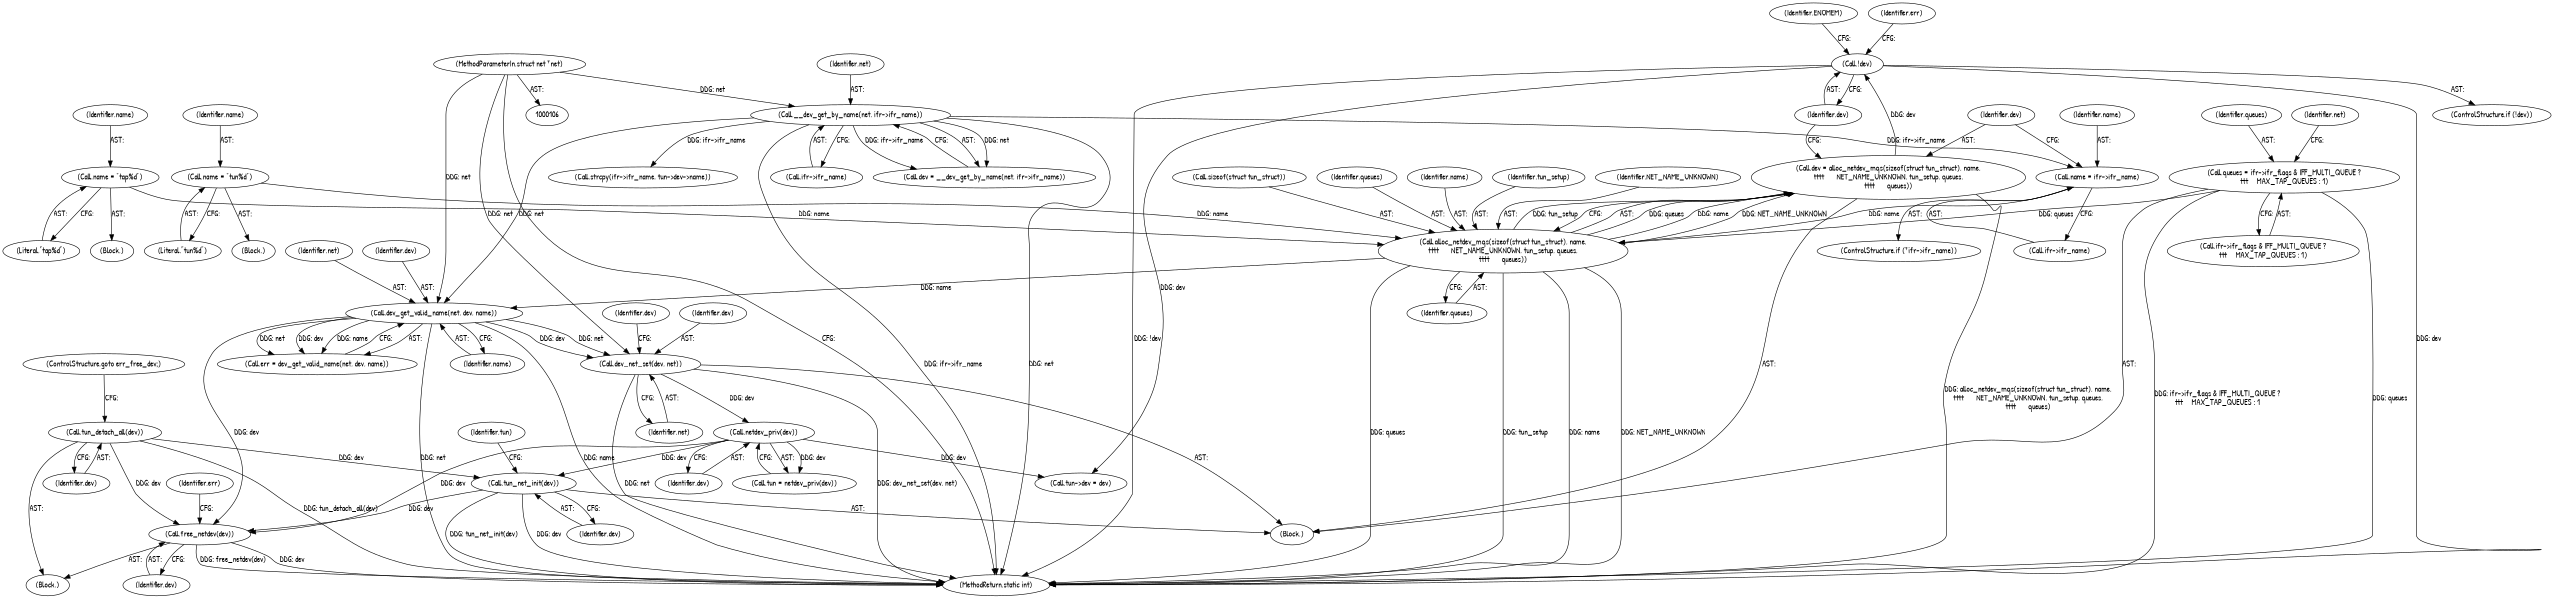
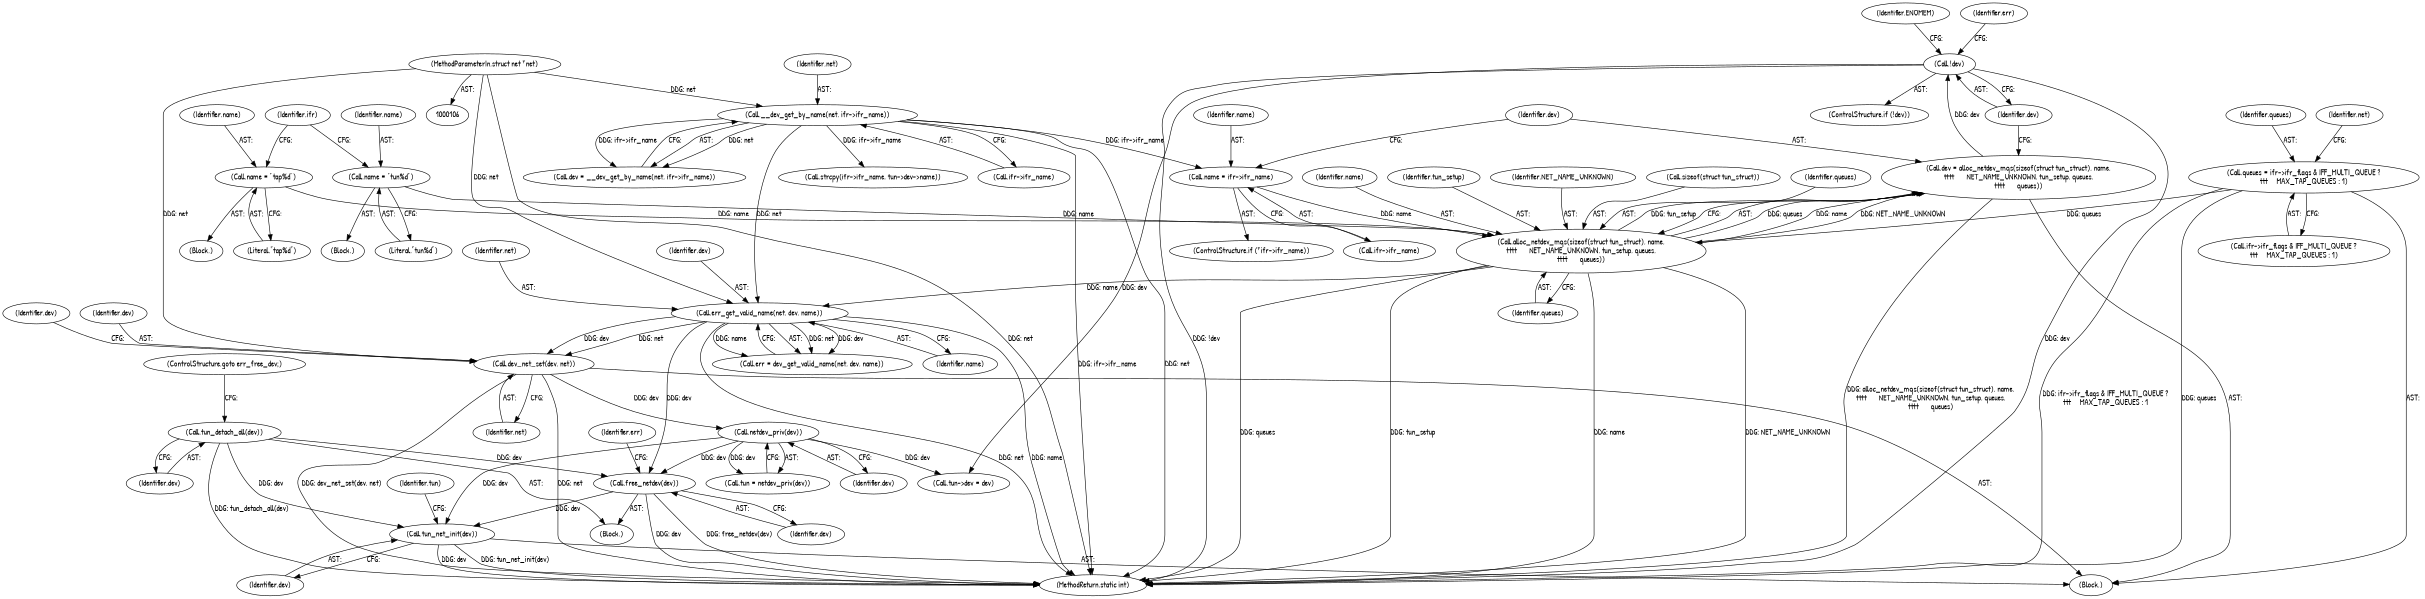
none -> (298, 115)
(434, 313) -> (760, 313)
(829, 339) -> (1021, 339)
(369, 516) -> (546, 508)
